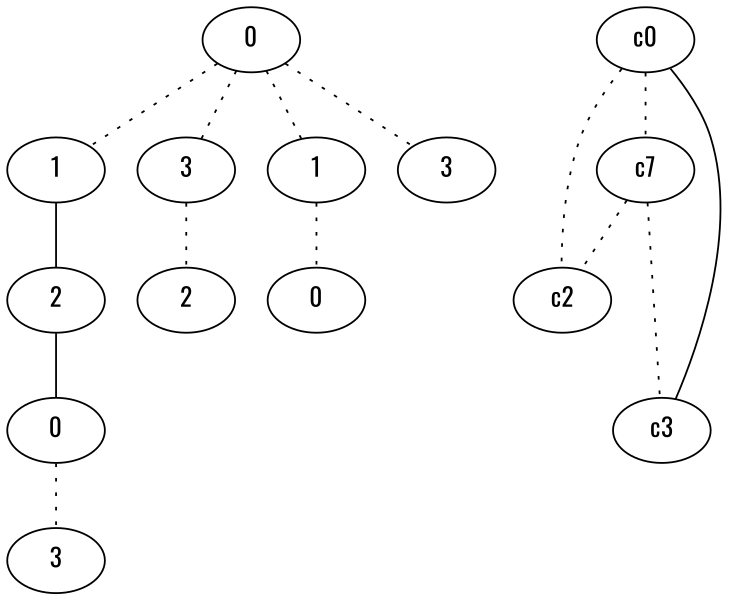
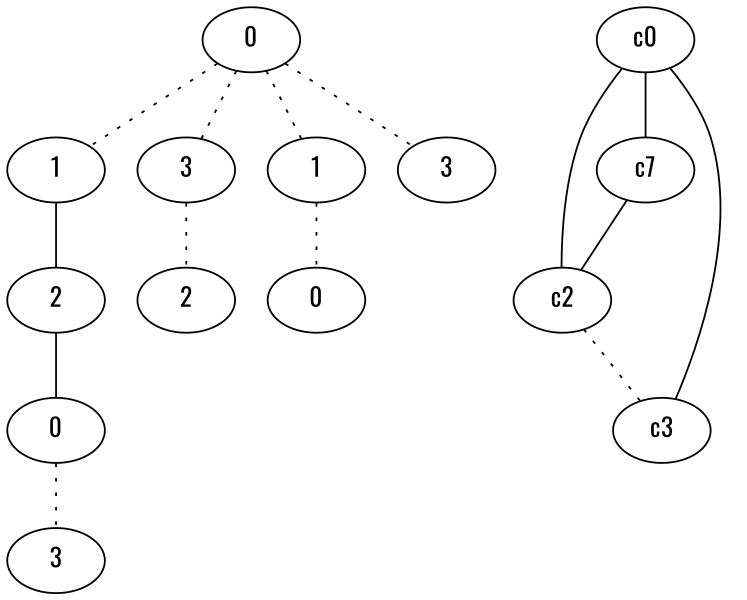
(646, 105) -> (646, 105)
(573, 162) -> (573, 162)
(604, 235) -> (604, 235)
(654, 300) -> (612, 365)
